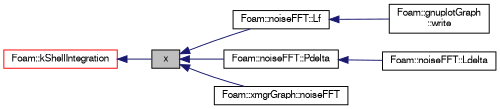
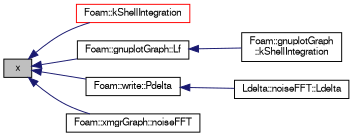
(439, 19) -> (292, 47)
(281, 20) -> (133, 50)
(139, 59) -> (61, 34)
(281, 59) -> (133, 86)
(439, 61) -> (292, 89)
